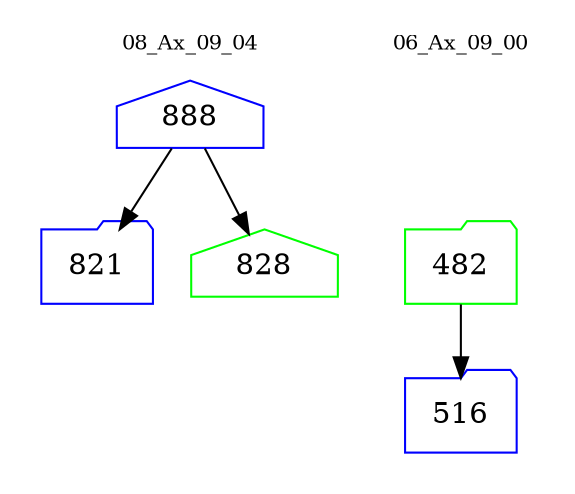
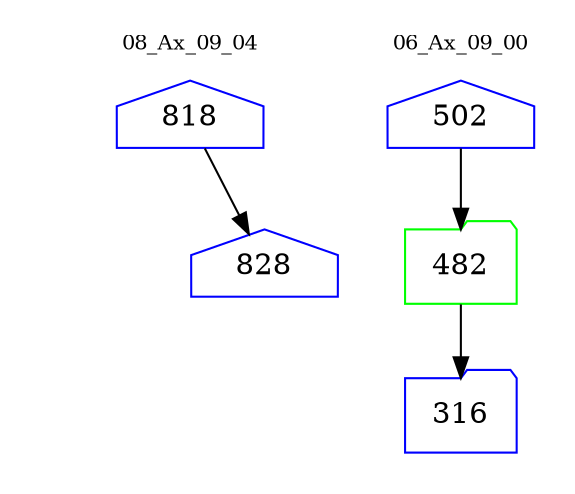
(190, 118) -> (190, 118)
none -> (461, 118)
(97, 267) -> none
(265, 267) -> (265, 267)
(461, 415) -> (461, 415)
